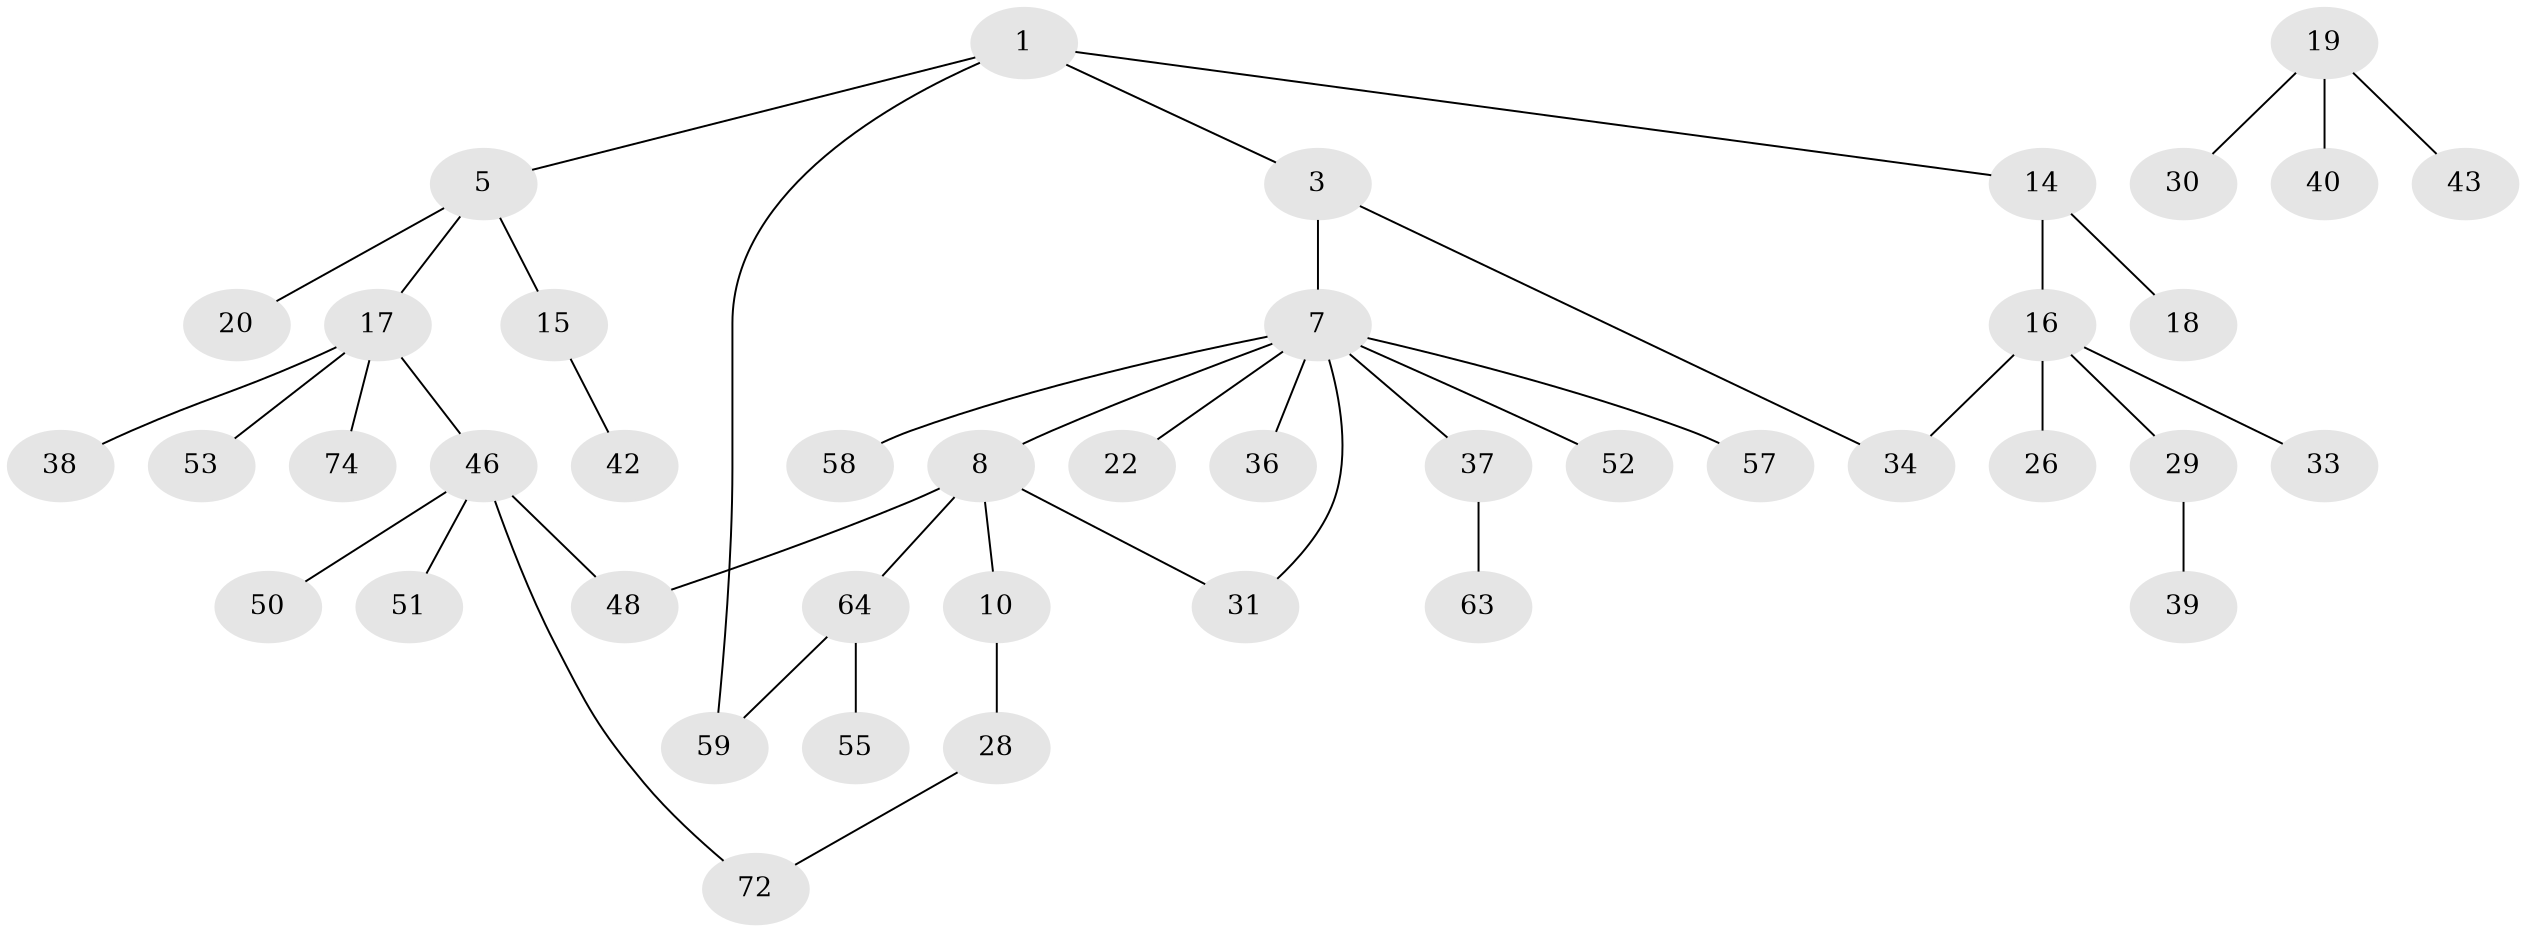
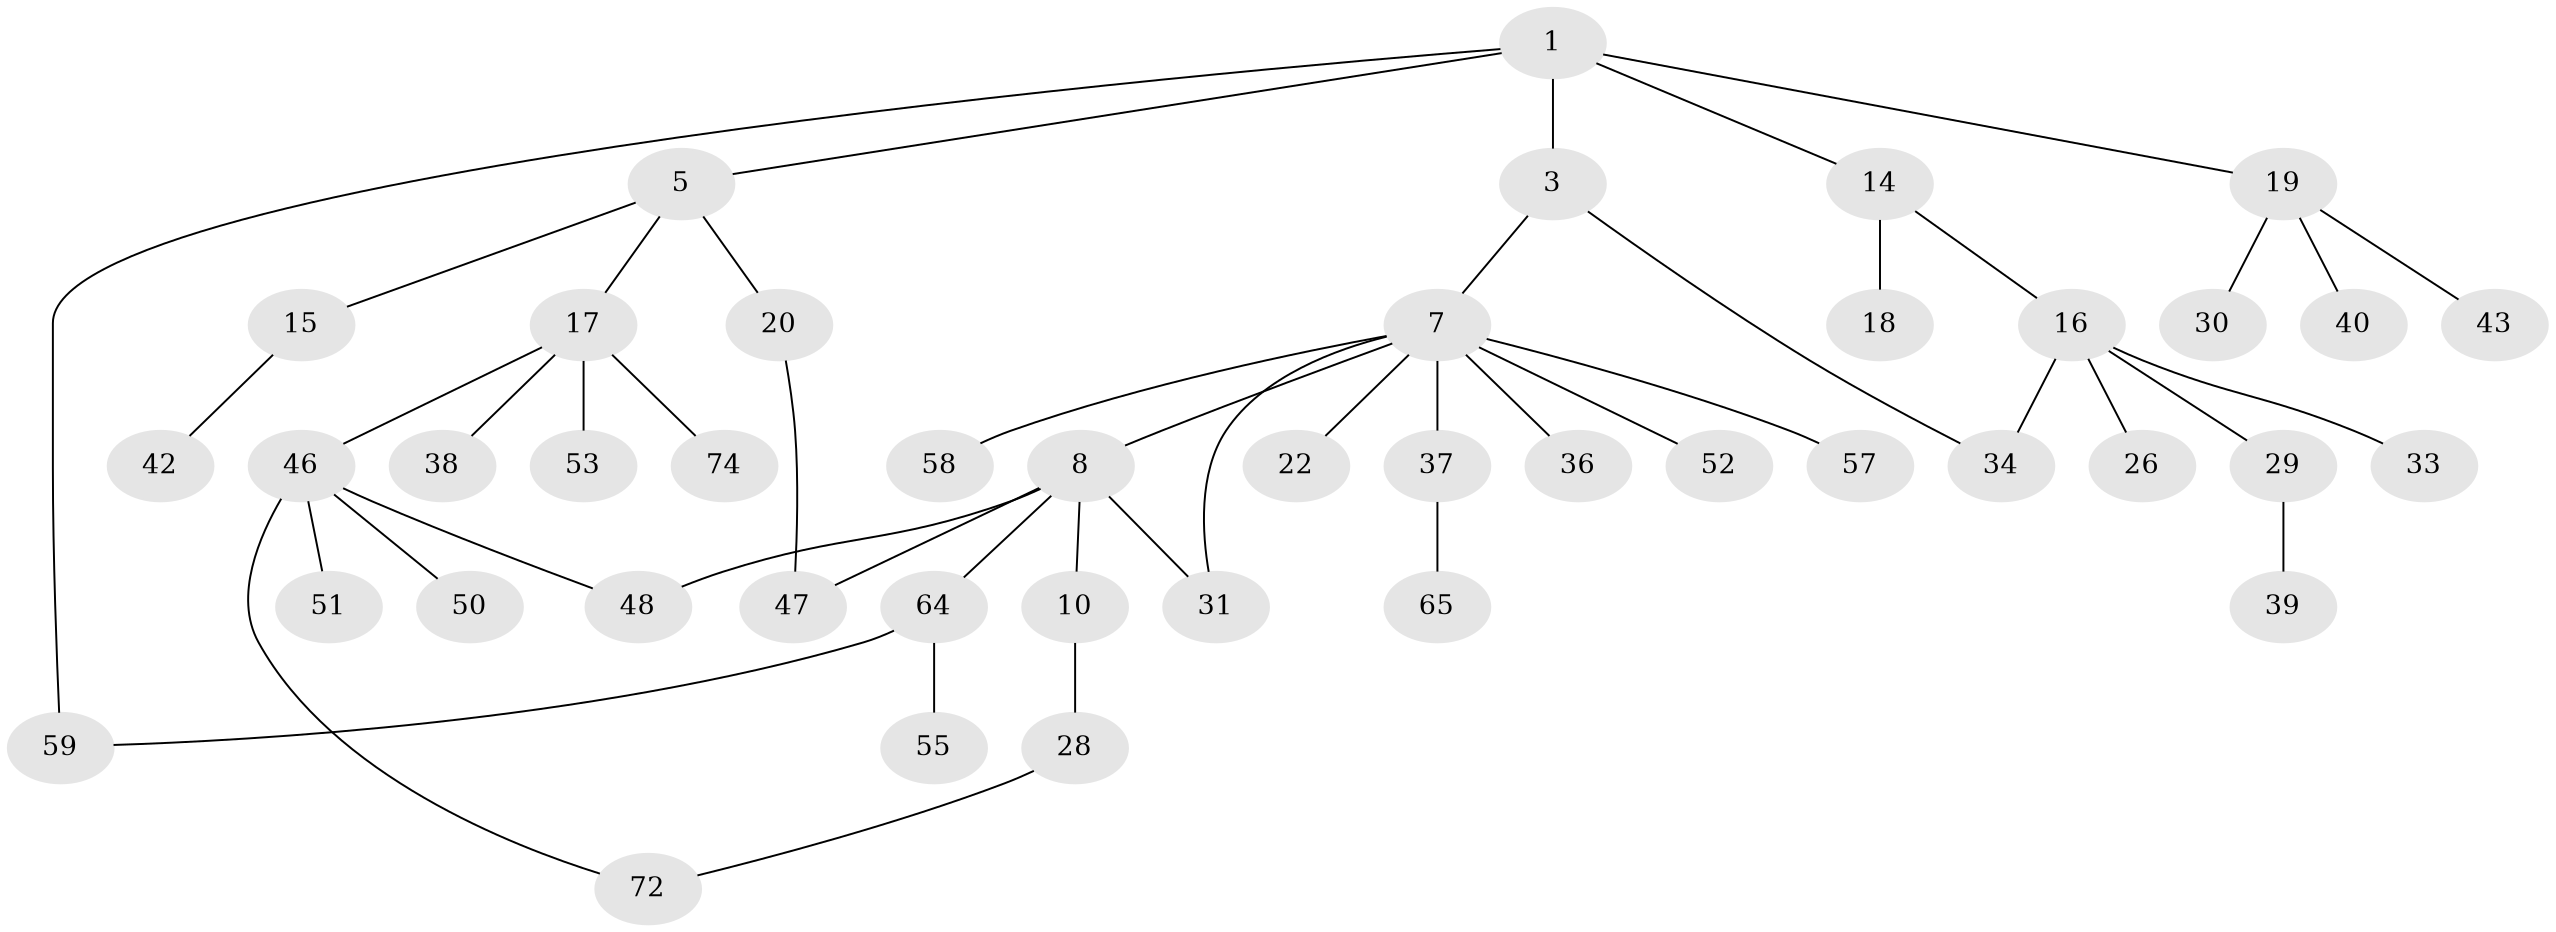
none -> (1918, 114)
none -> (793, 607)
(1479, 607) -> (1437, 607)
